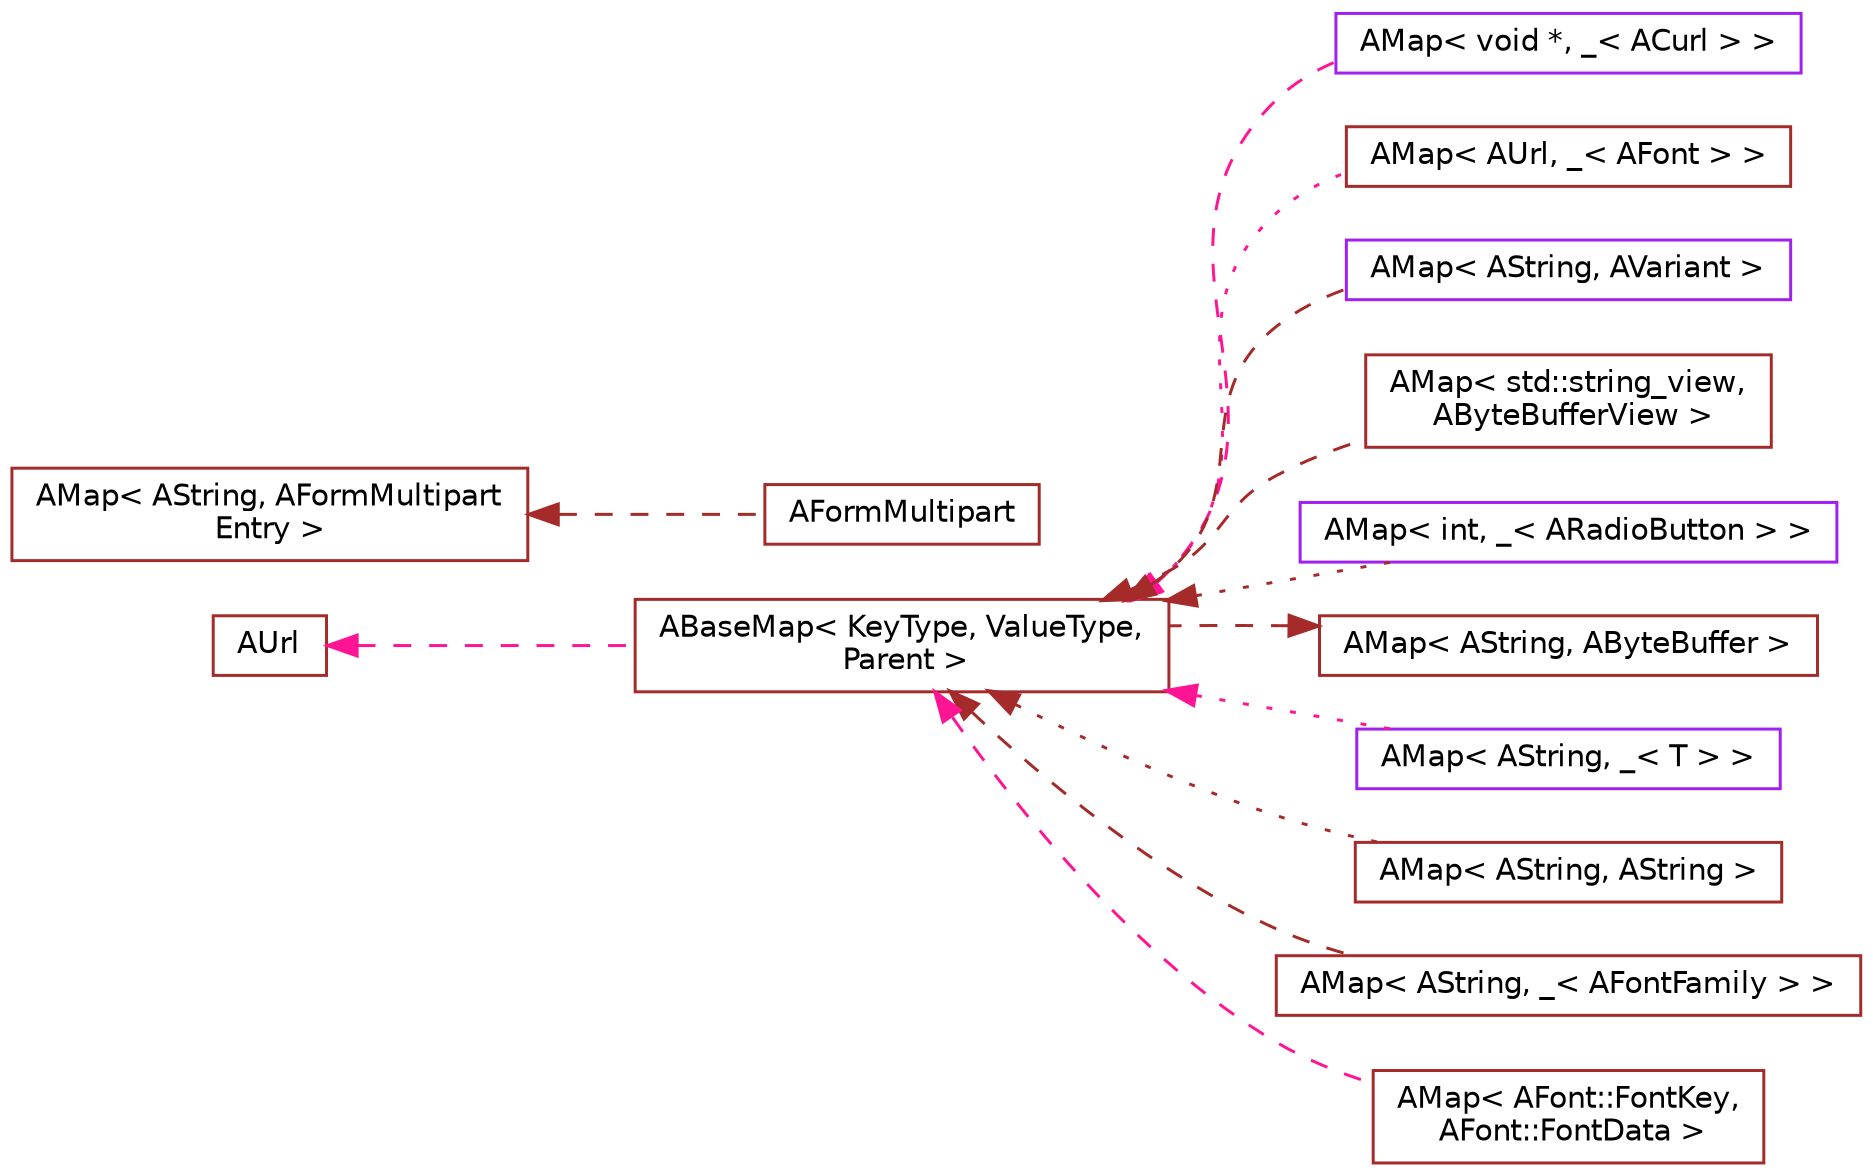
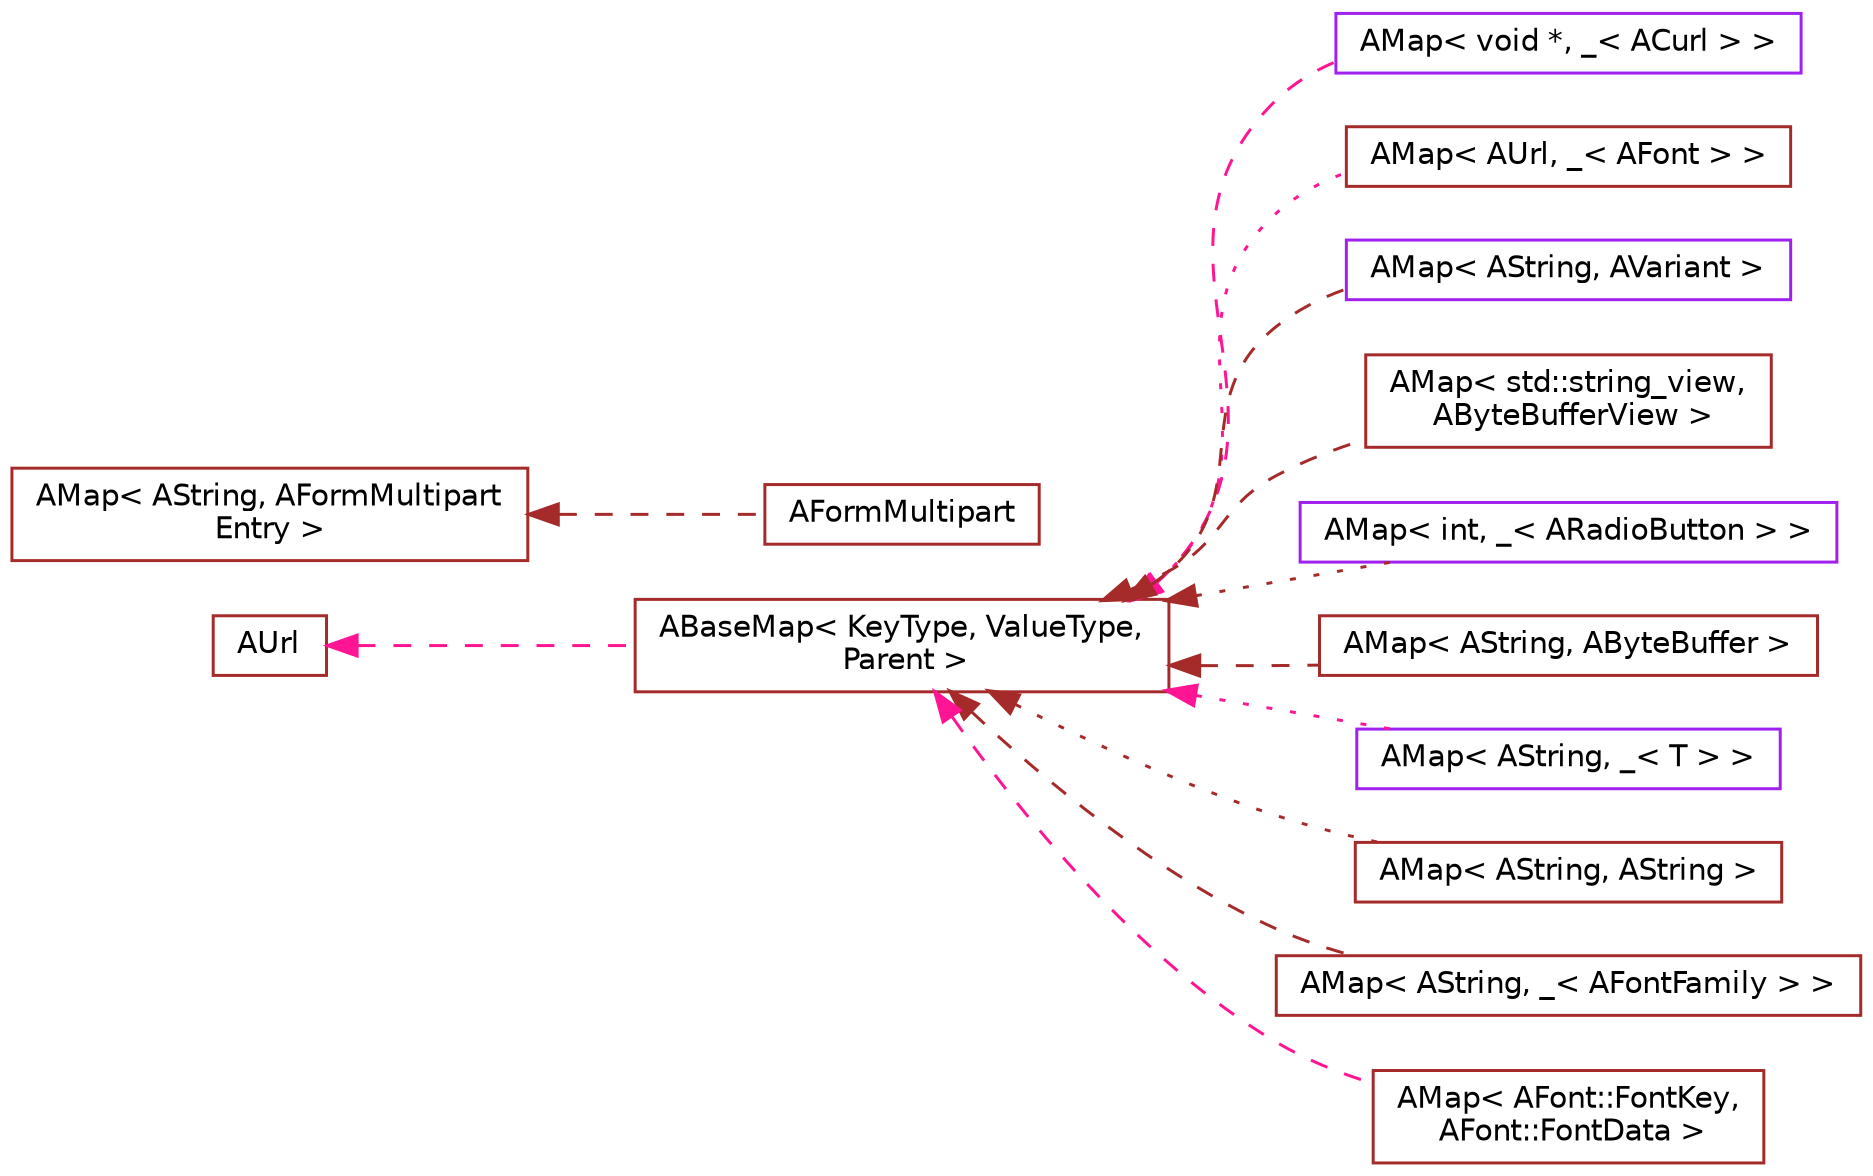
(1229, 625) -> (1259, 666)
